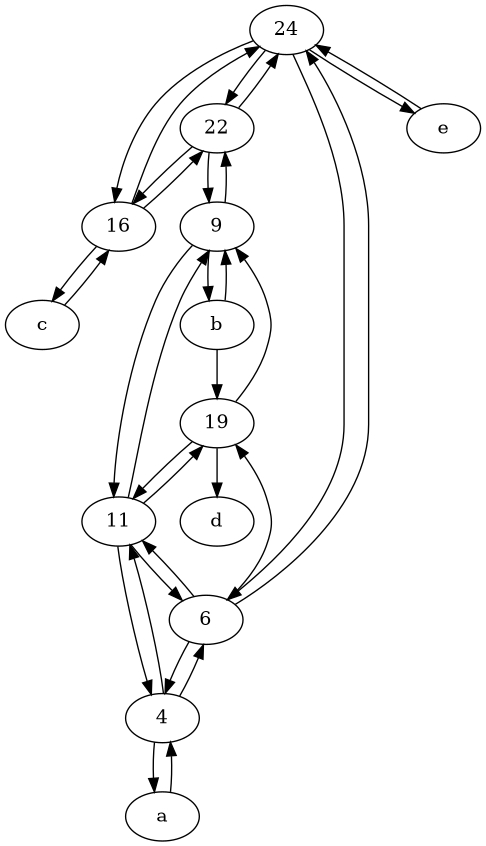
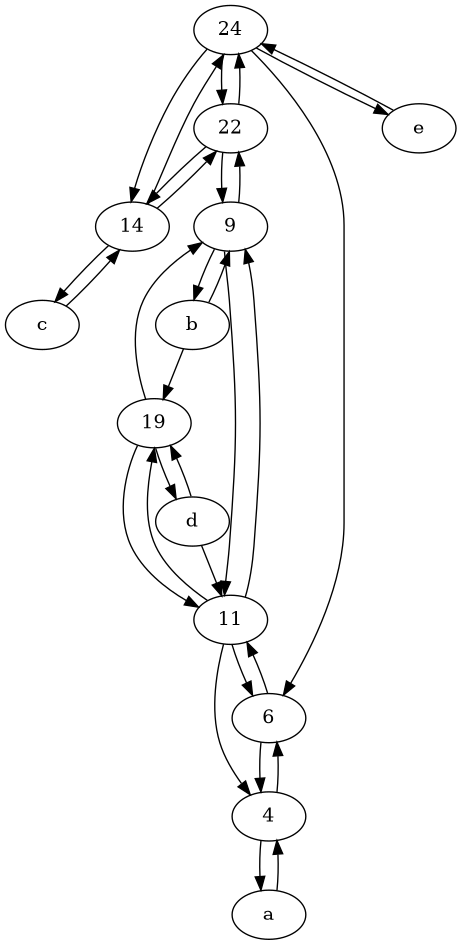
(119, 227) -> (132, 227)
(369, 354) -> none
(270, 531) -> (184, 477)
(151, 625) -> (209, 564)
